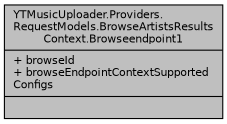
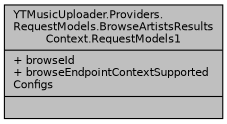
(114, 39) -> (114, 39)
